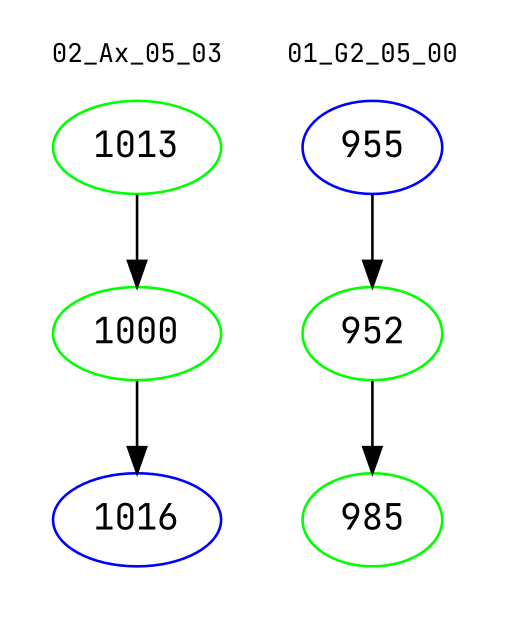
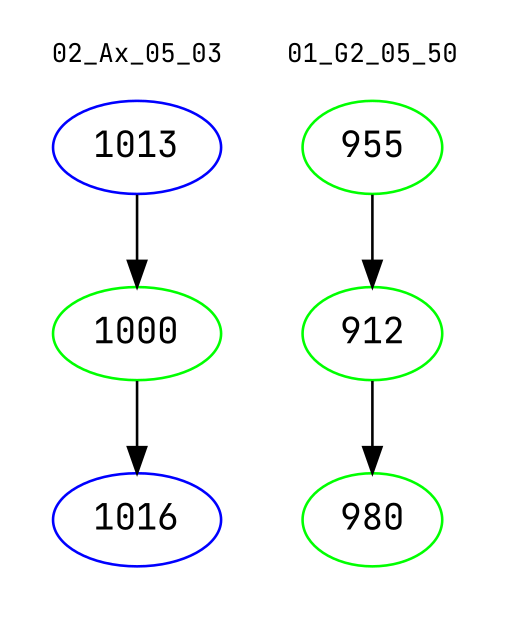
(374, 56) -> (374, 56)
(137, 147) -> (137, 147)
(372, 147) -> (372, 147)
(372, 334) -> (372, 334)
(372, 520) -> (372, 520)
